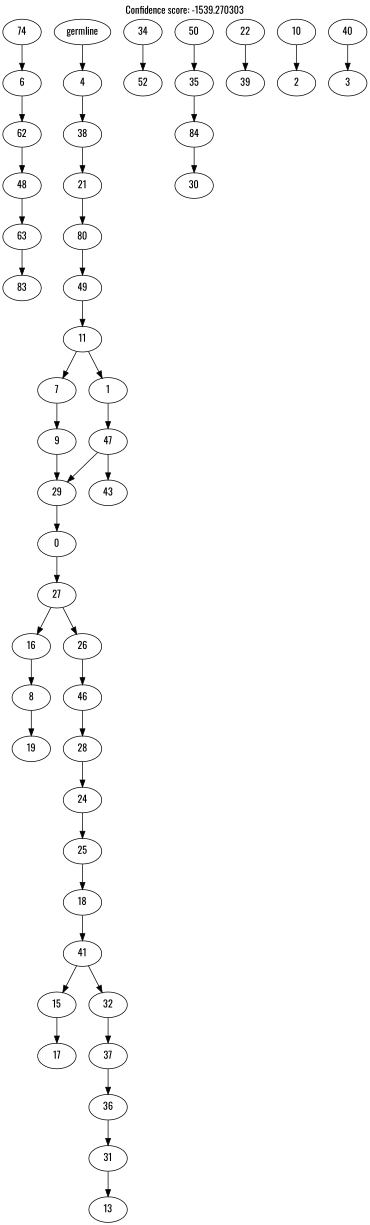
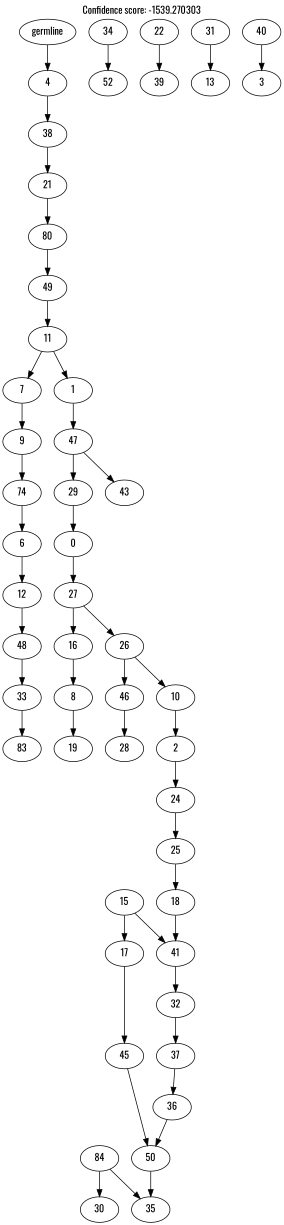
(194, 105) -> (123, 1181)
(22, 134) -> (22, 595)
(22, 237) -> (22, 698)
(57, 464) -> (22, 464)
none -> (147, 669)
(82, 771) -> (176, 771)
(71, 976) -> (147, 925)
none -> (124, 1056)
(108, 1129) -> (163, 1130)
